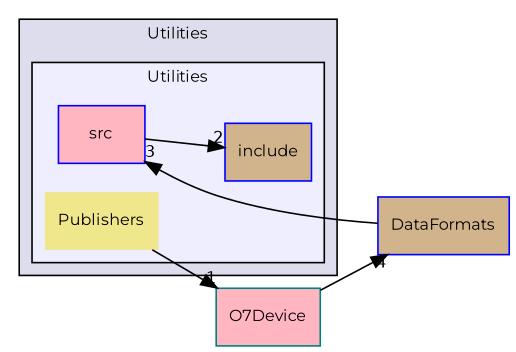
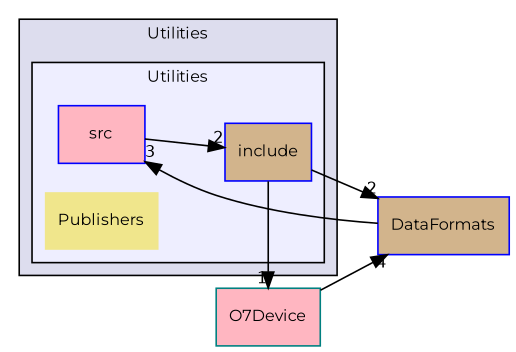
none -> (348, 185)
(178, 265) -> (268, 227)
